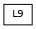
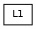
(18, 15) -> (18, 15)
